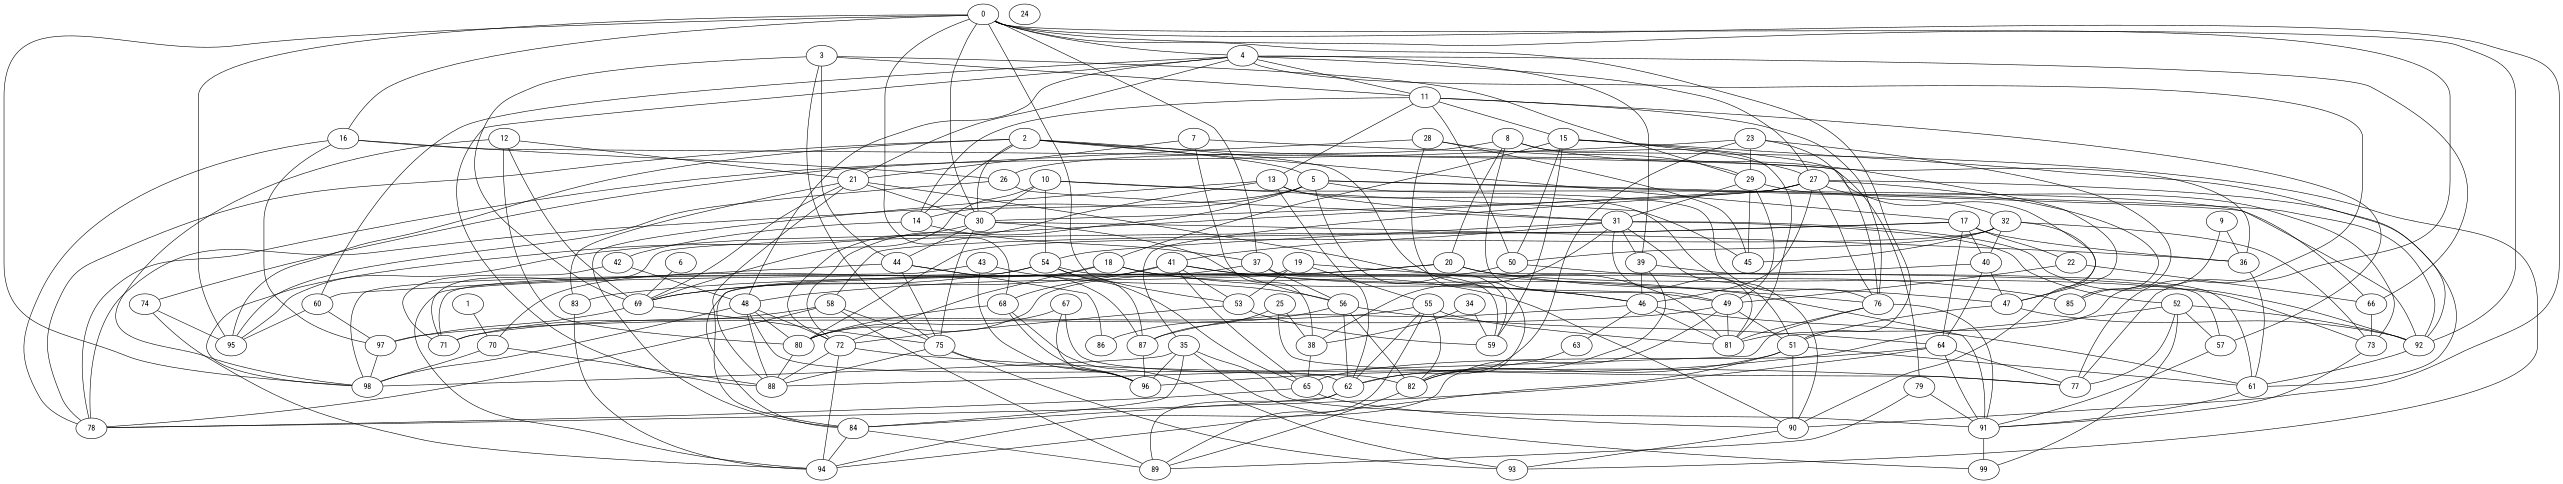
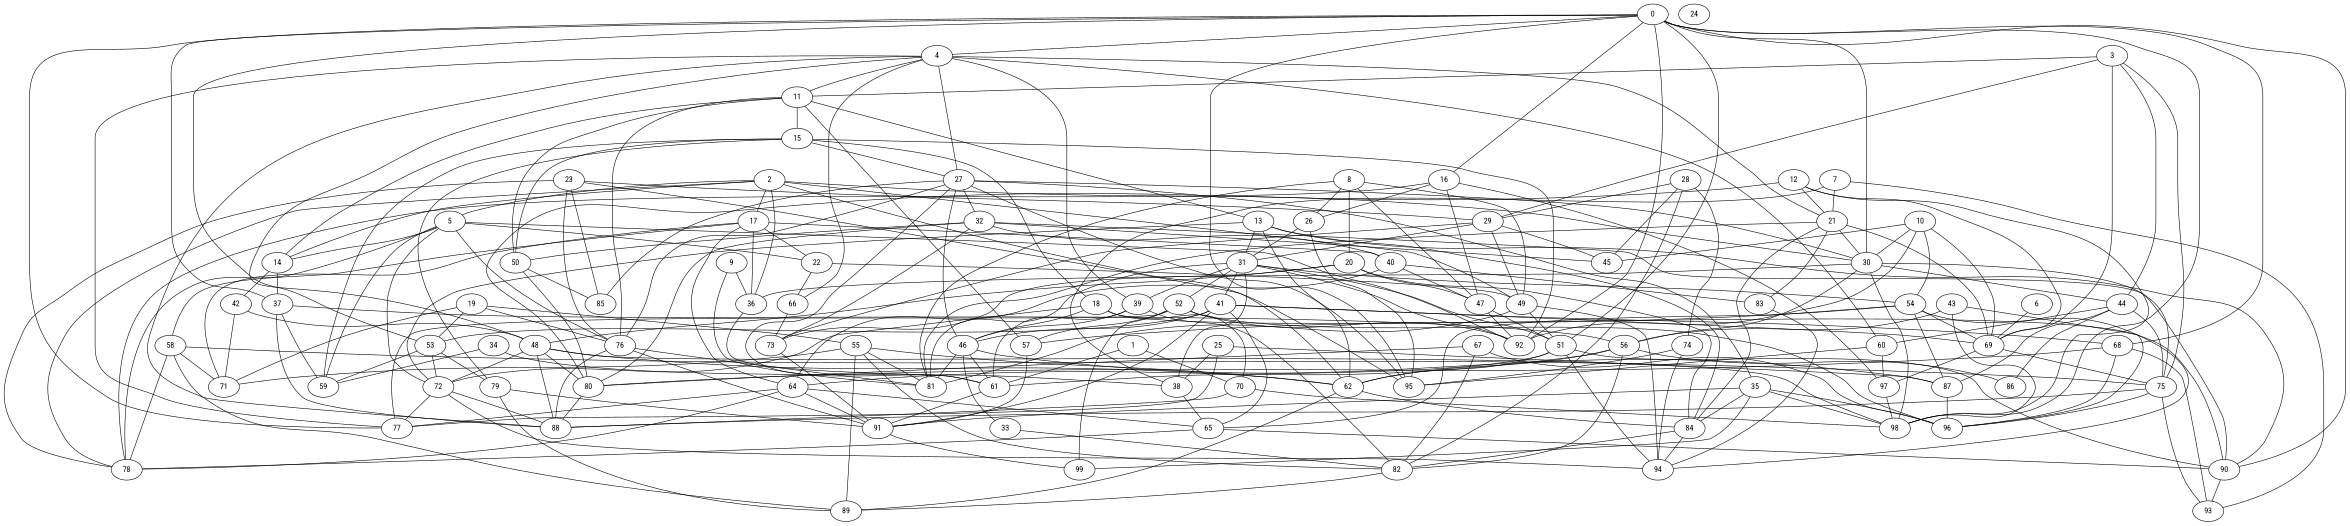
(1860, 195) -> (634, 239)
(1317, 323) -> none
(1577, 346) -> (1005, 428)
none -> (460, 364)
(2344, 368) -> (1064, 366)
(984, 446) -> (1498, 456)
